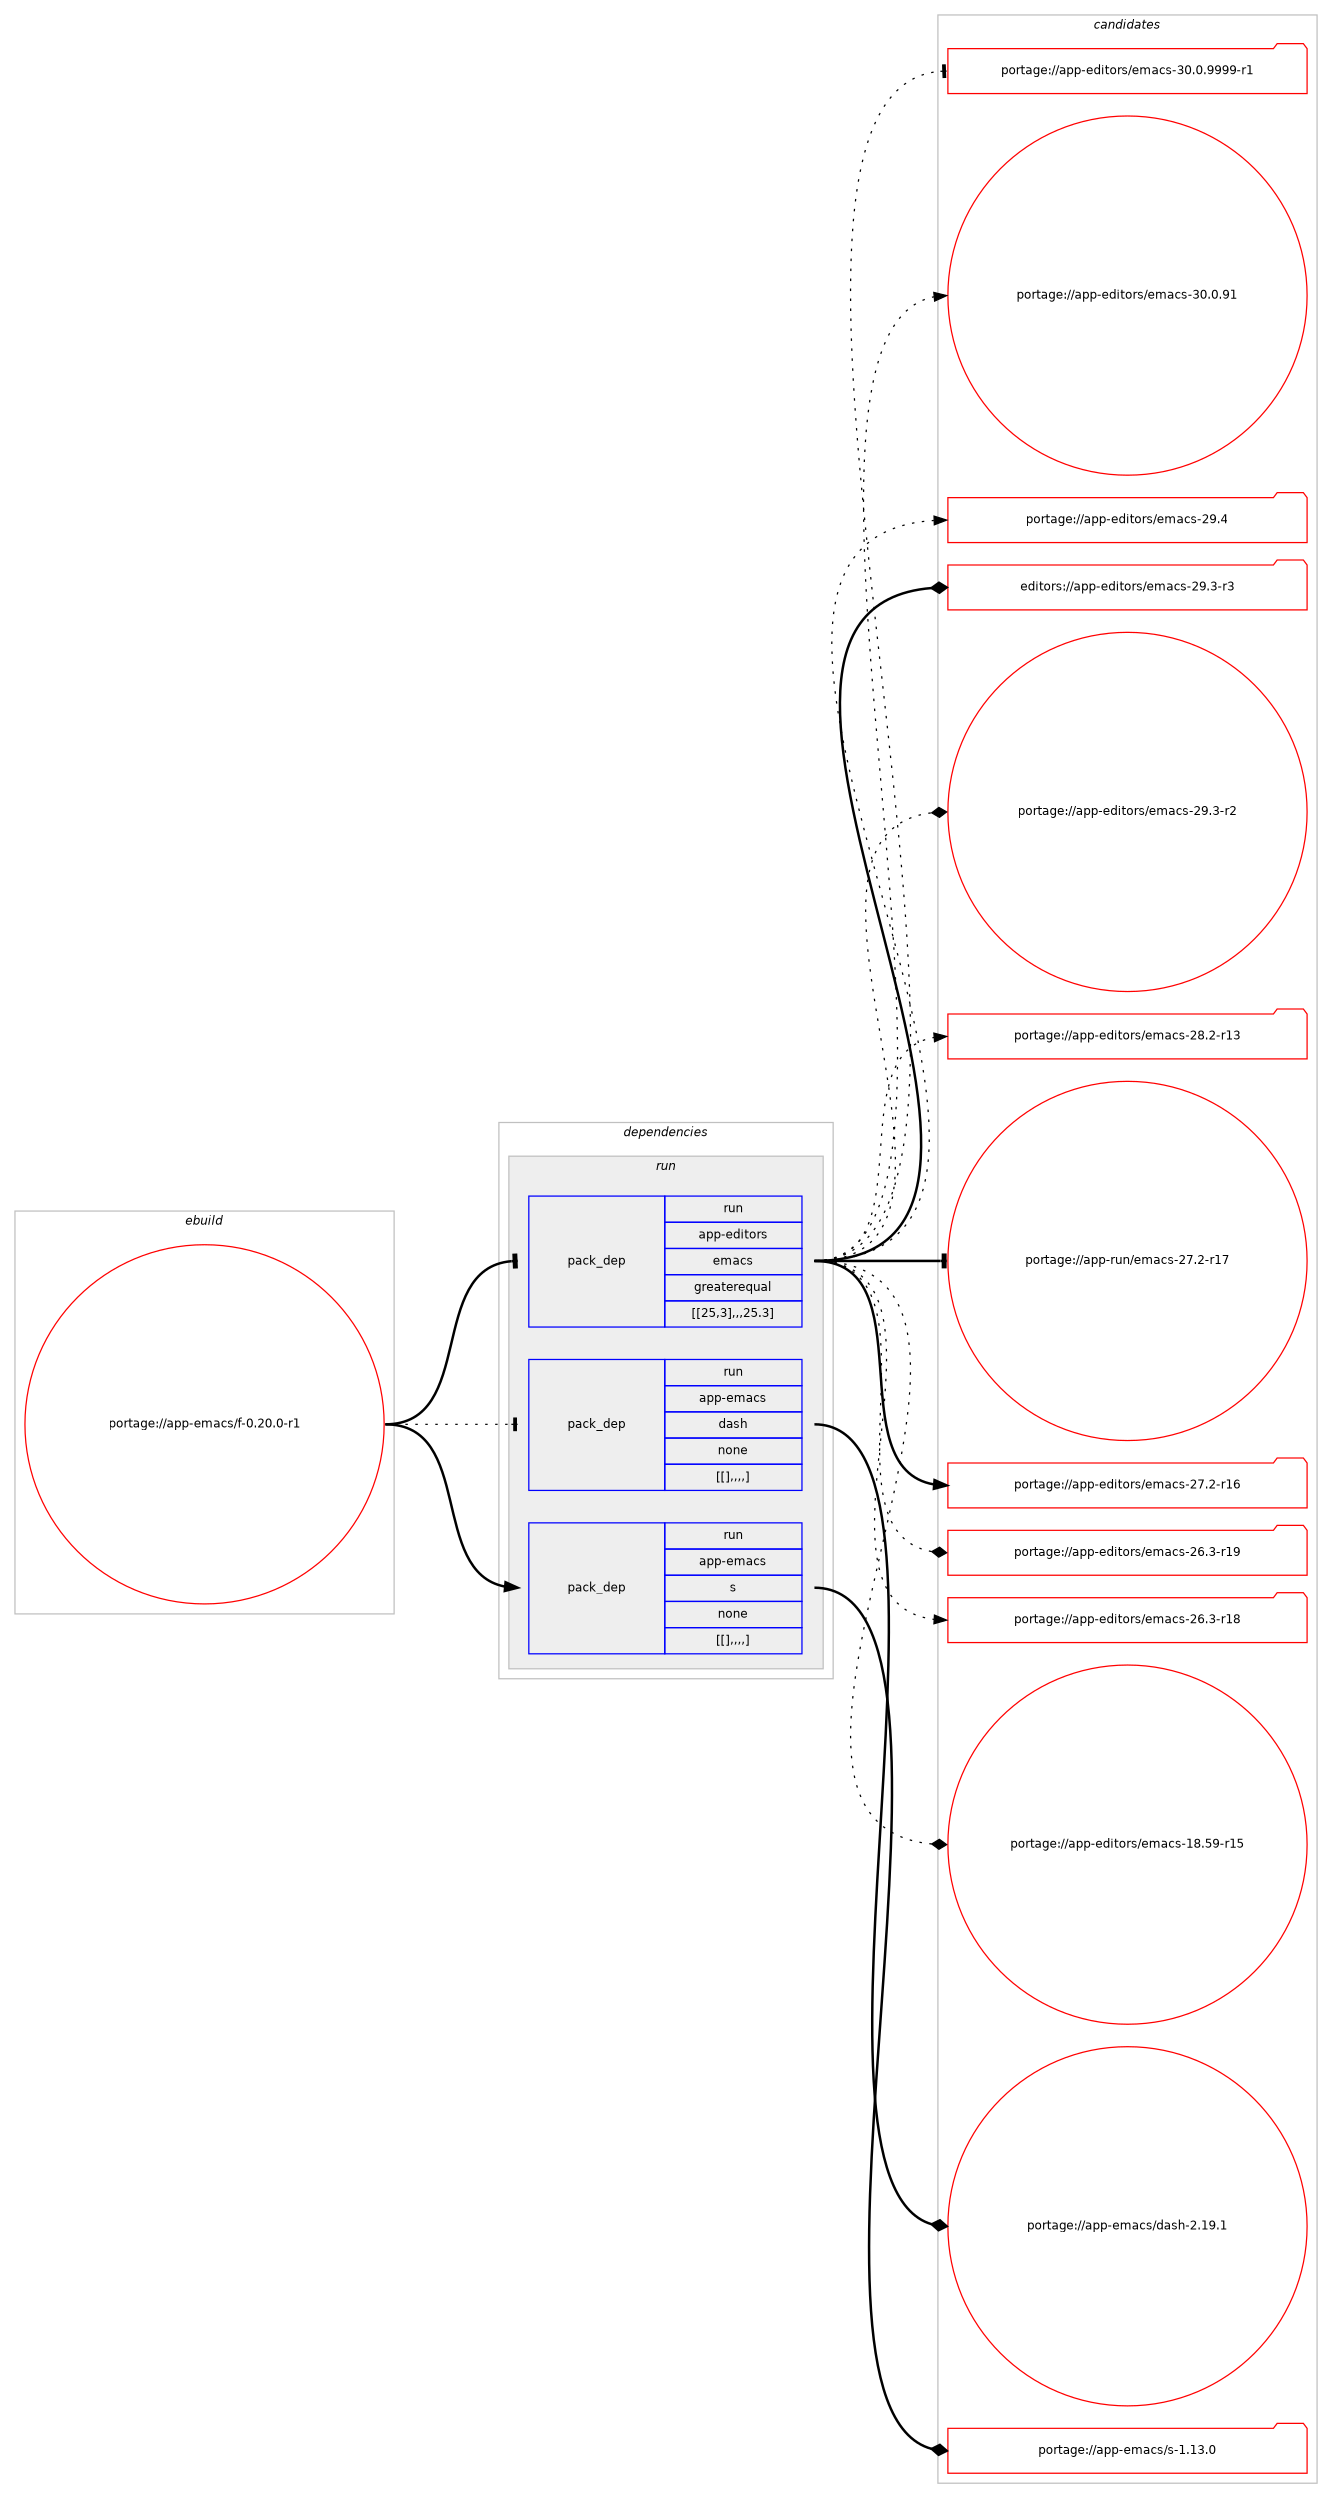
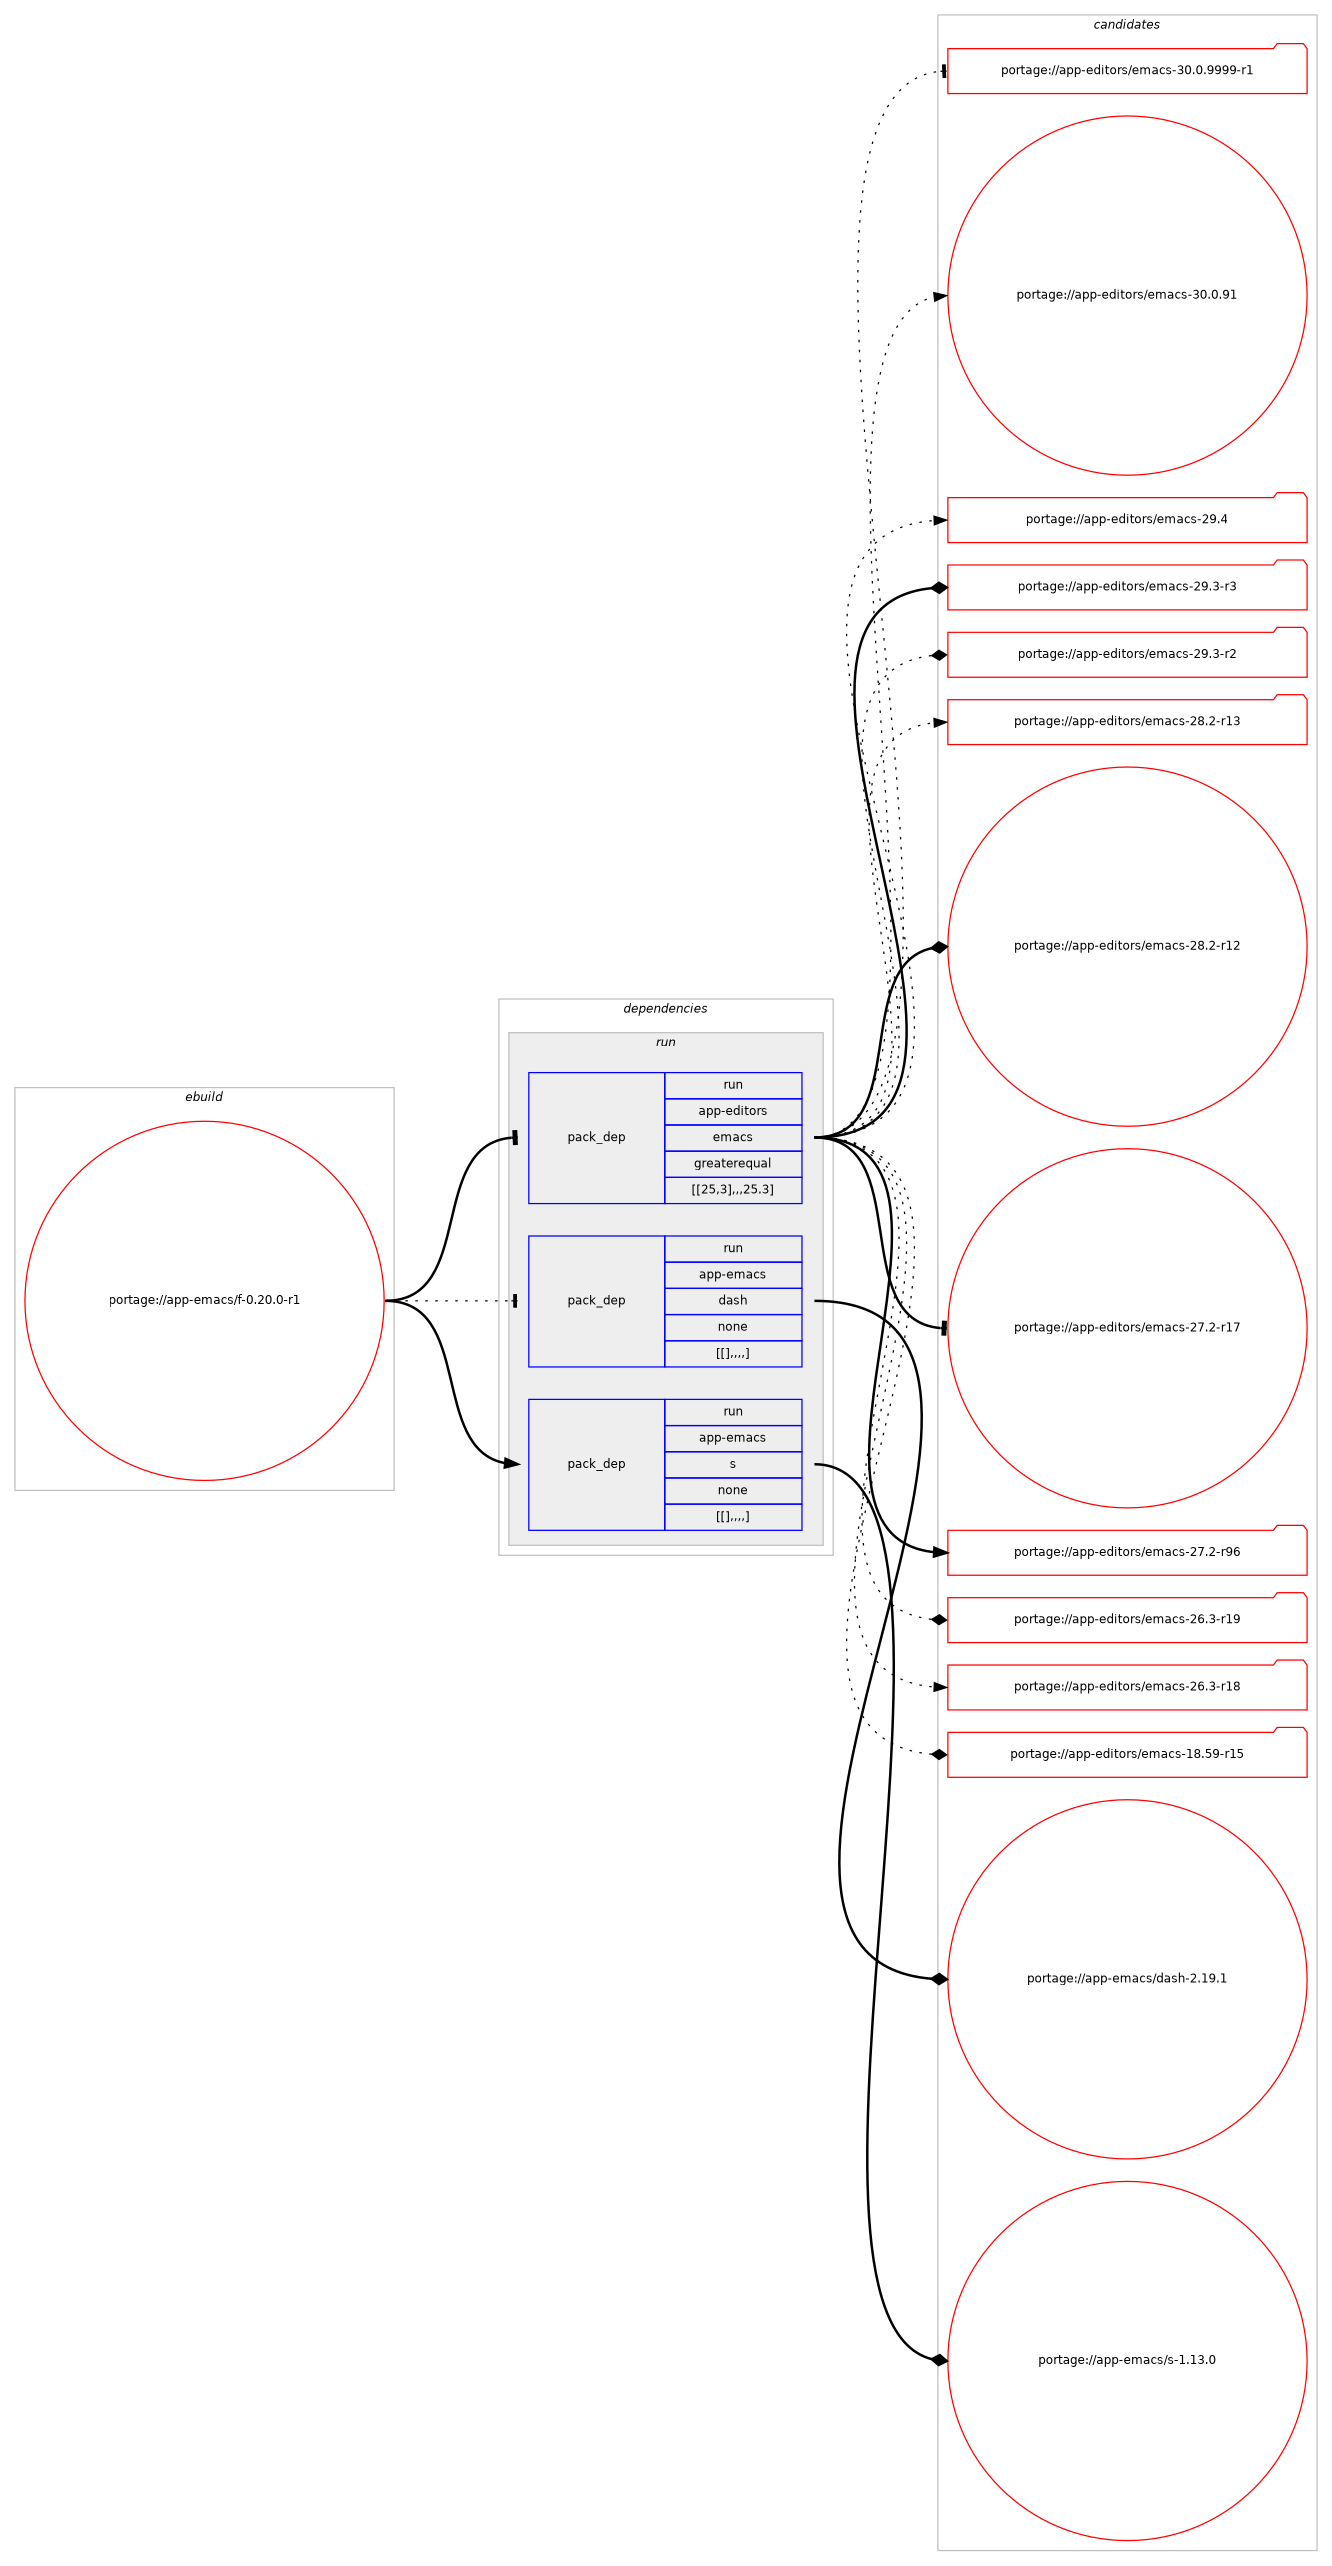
(1127, 587) -> (1127, 587)
(1127, 812) -> (1127, 655)
none -> (1127, 947)
(1127, 1261) -> (1127, 1328)
(1127, 1485) -> (1127, 1553)
(1127, 1845) -> (1127, 1755)
(1127, 2451) -> (1127, 2361)
